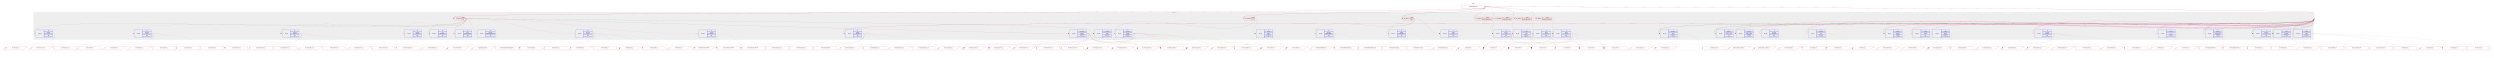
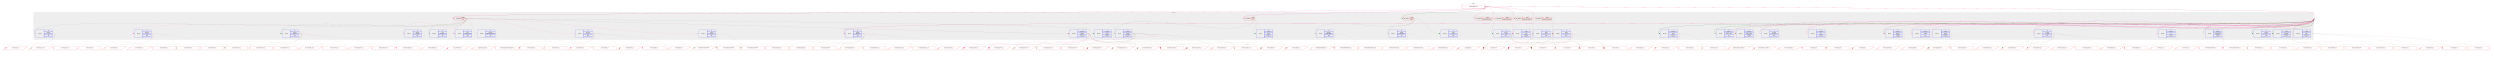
none -> (1690, 48)
